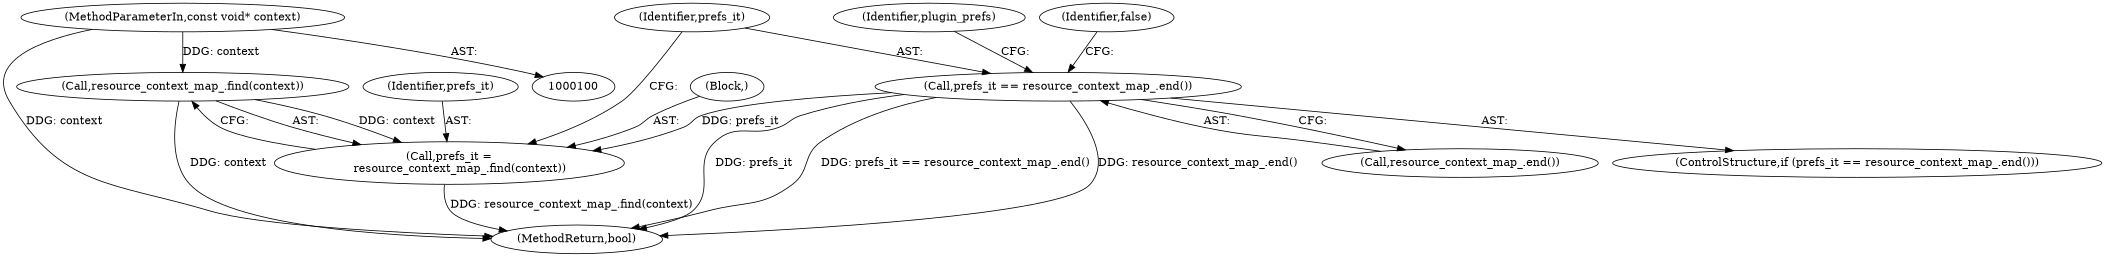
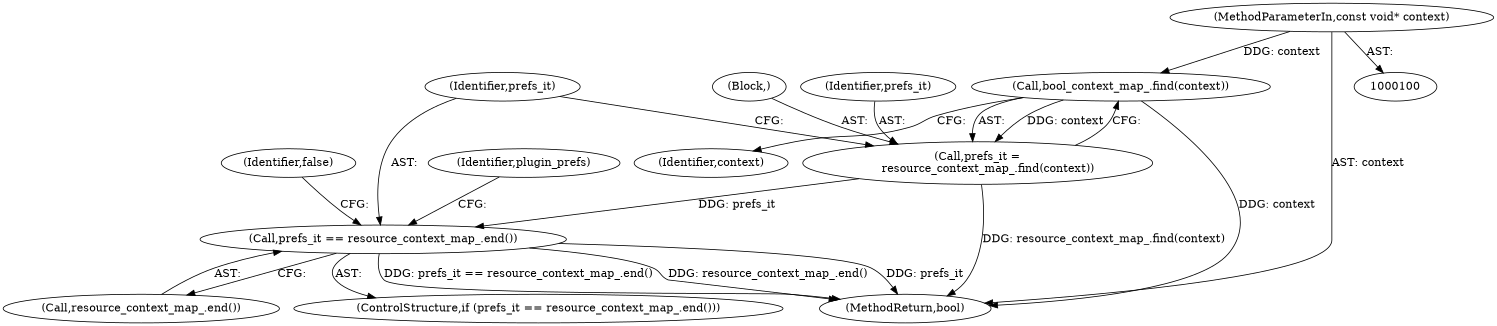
(183, 87) -> (1121, 87)
(743, 106) -> (671, 202)
(65, 121) -> (1368, 163)
none -> (711, 163)
